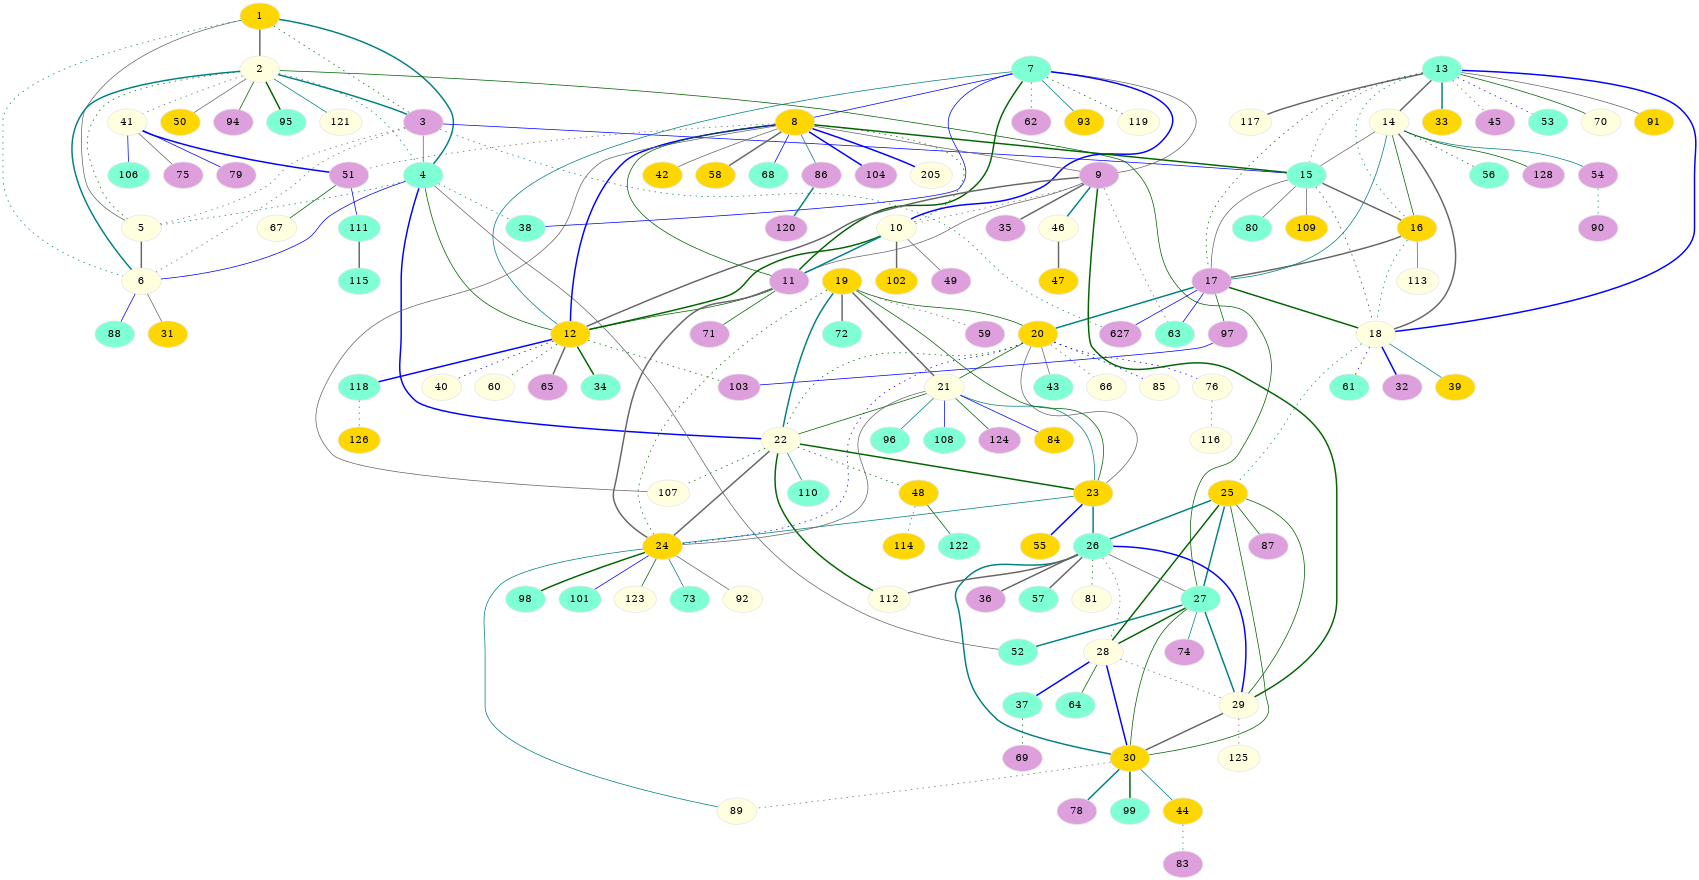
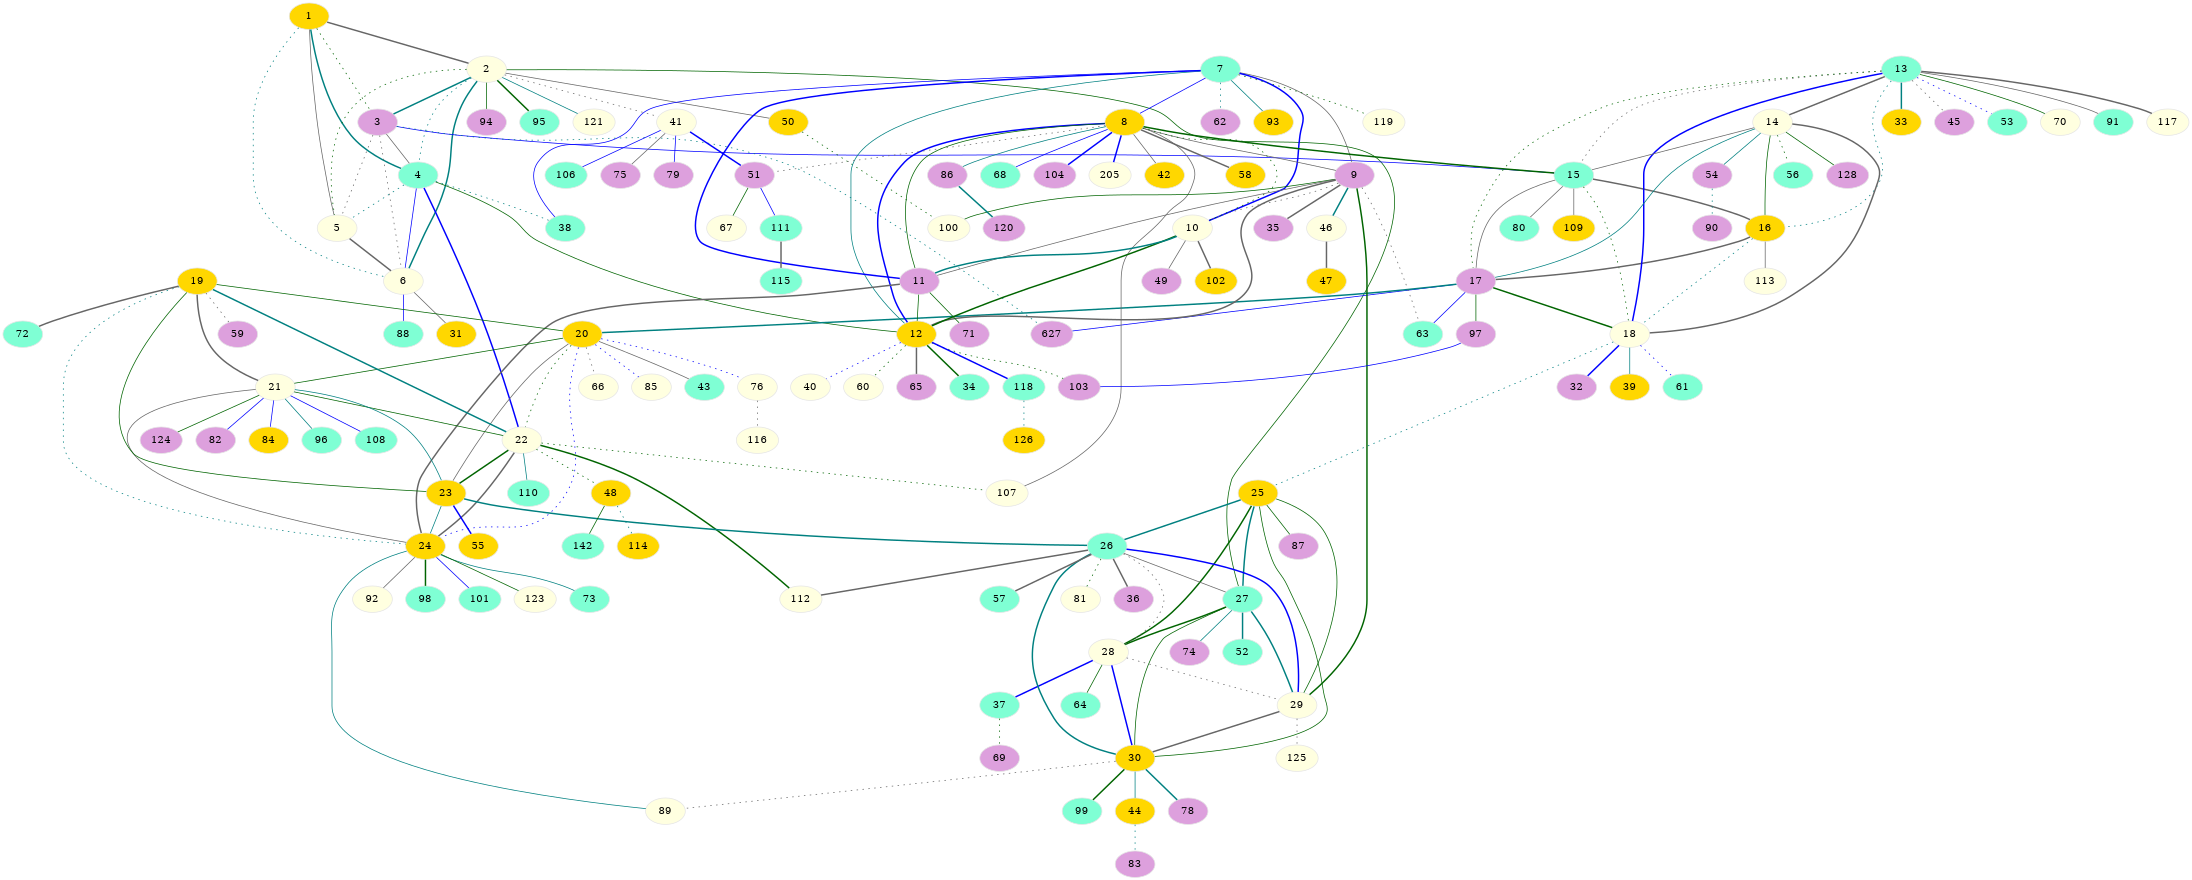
(1654, 122) -> (2113, 122)
(938, 204) -> (802, 99)
none -> (949, 228)
(696, 390) -> (117, 491)
none -> (216, 440)
(697, 452) -> none
(959, 546) -> (583, 546)
